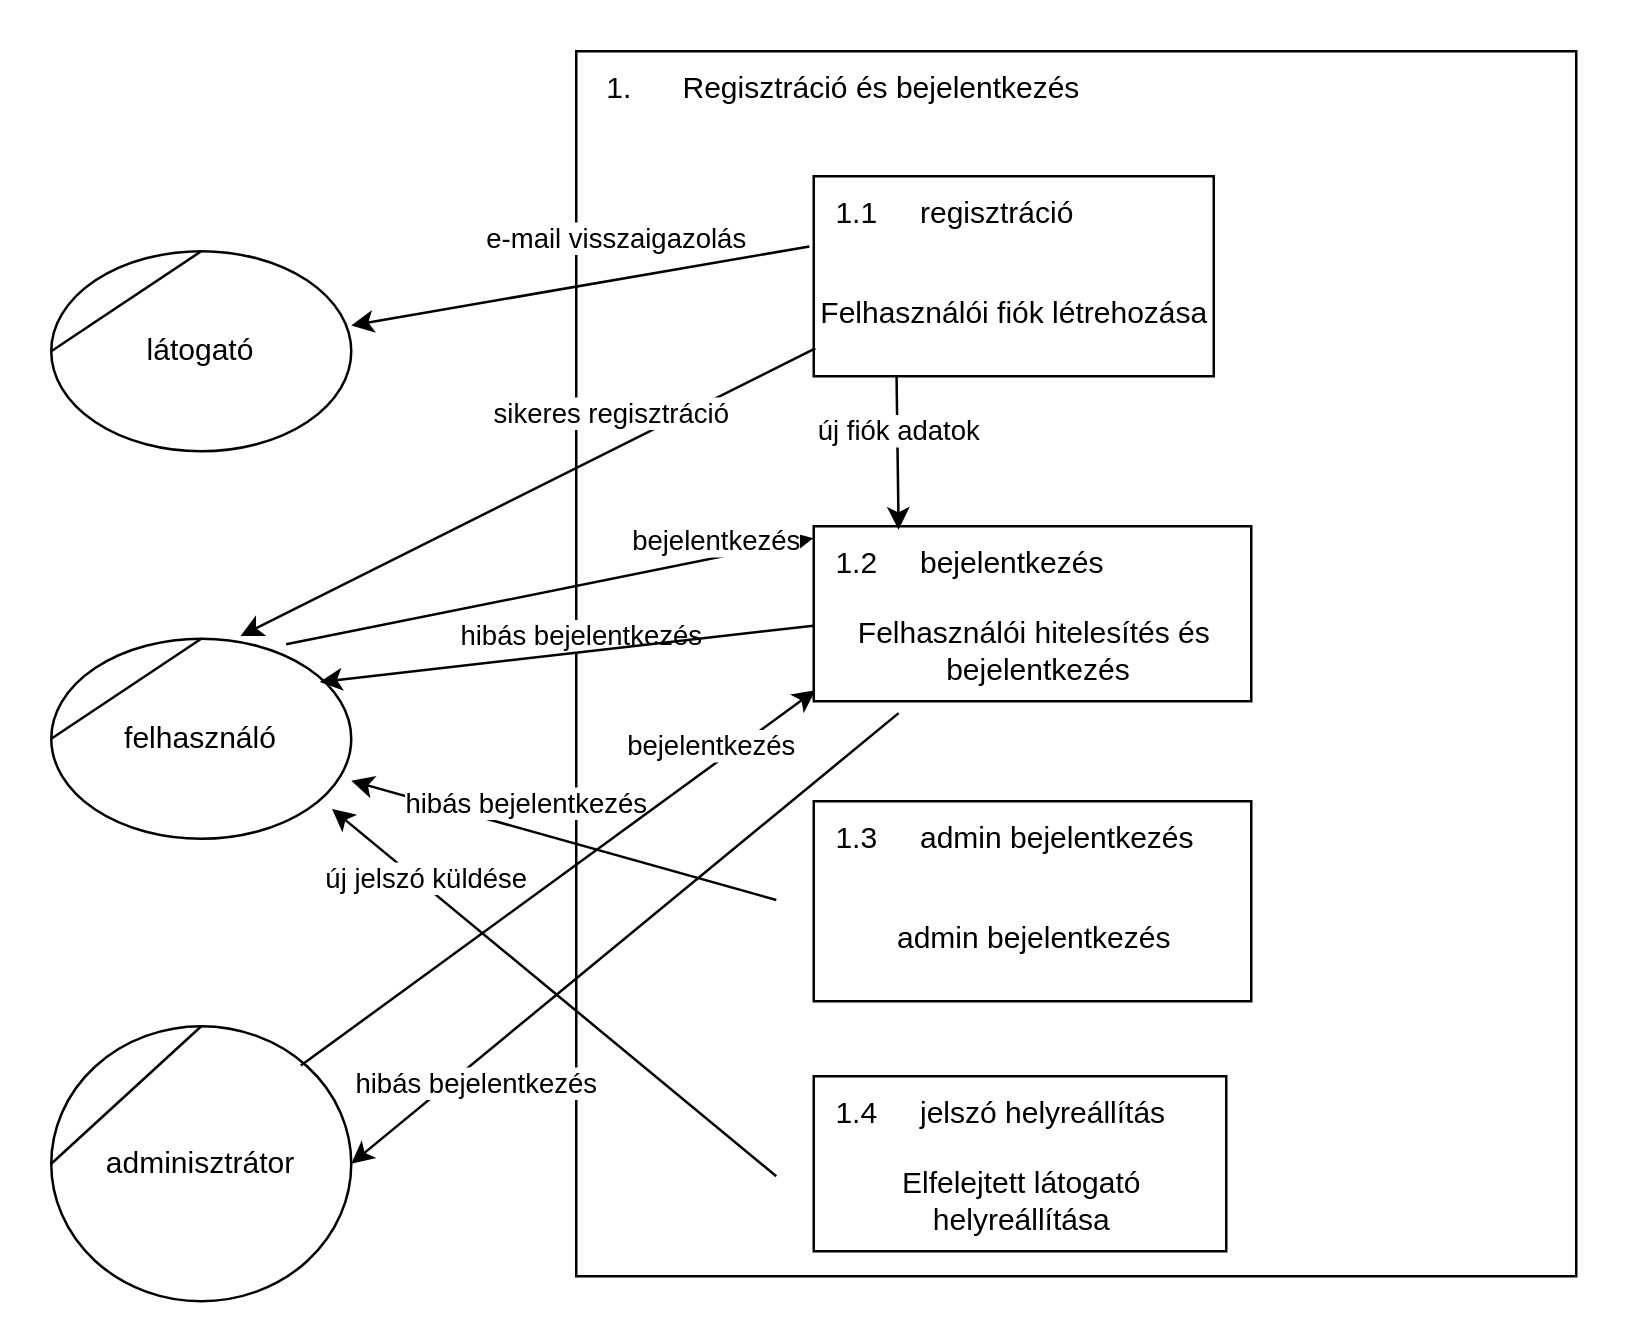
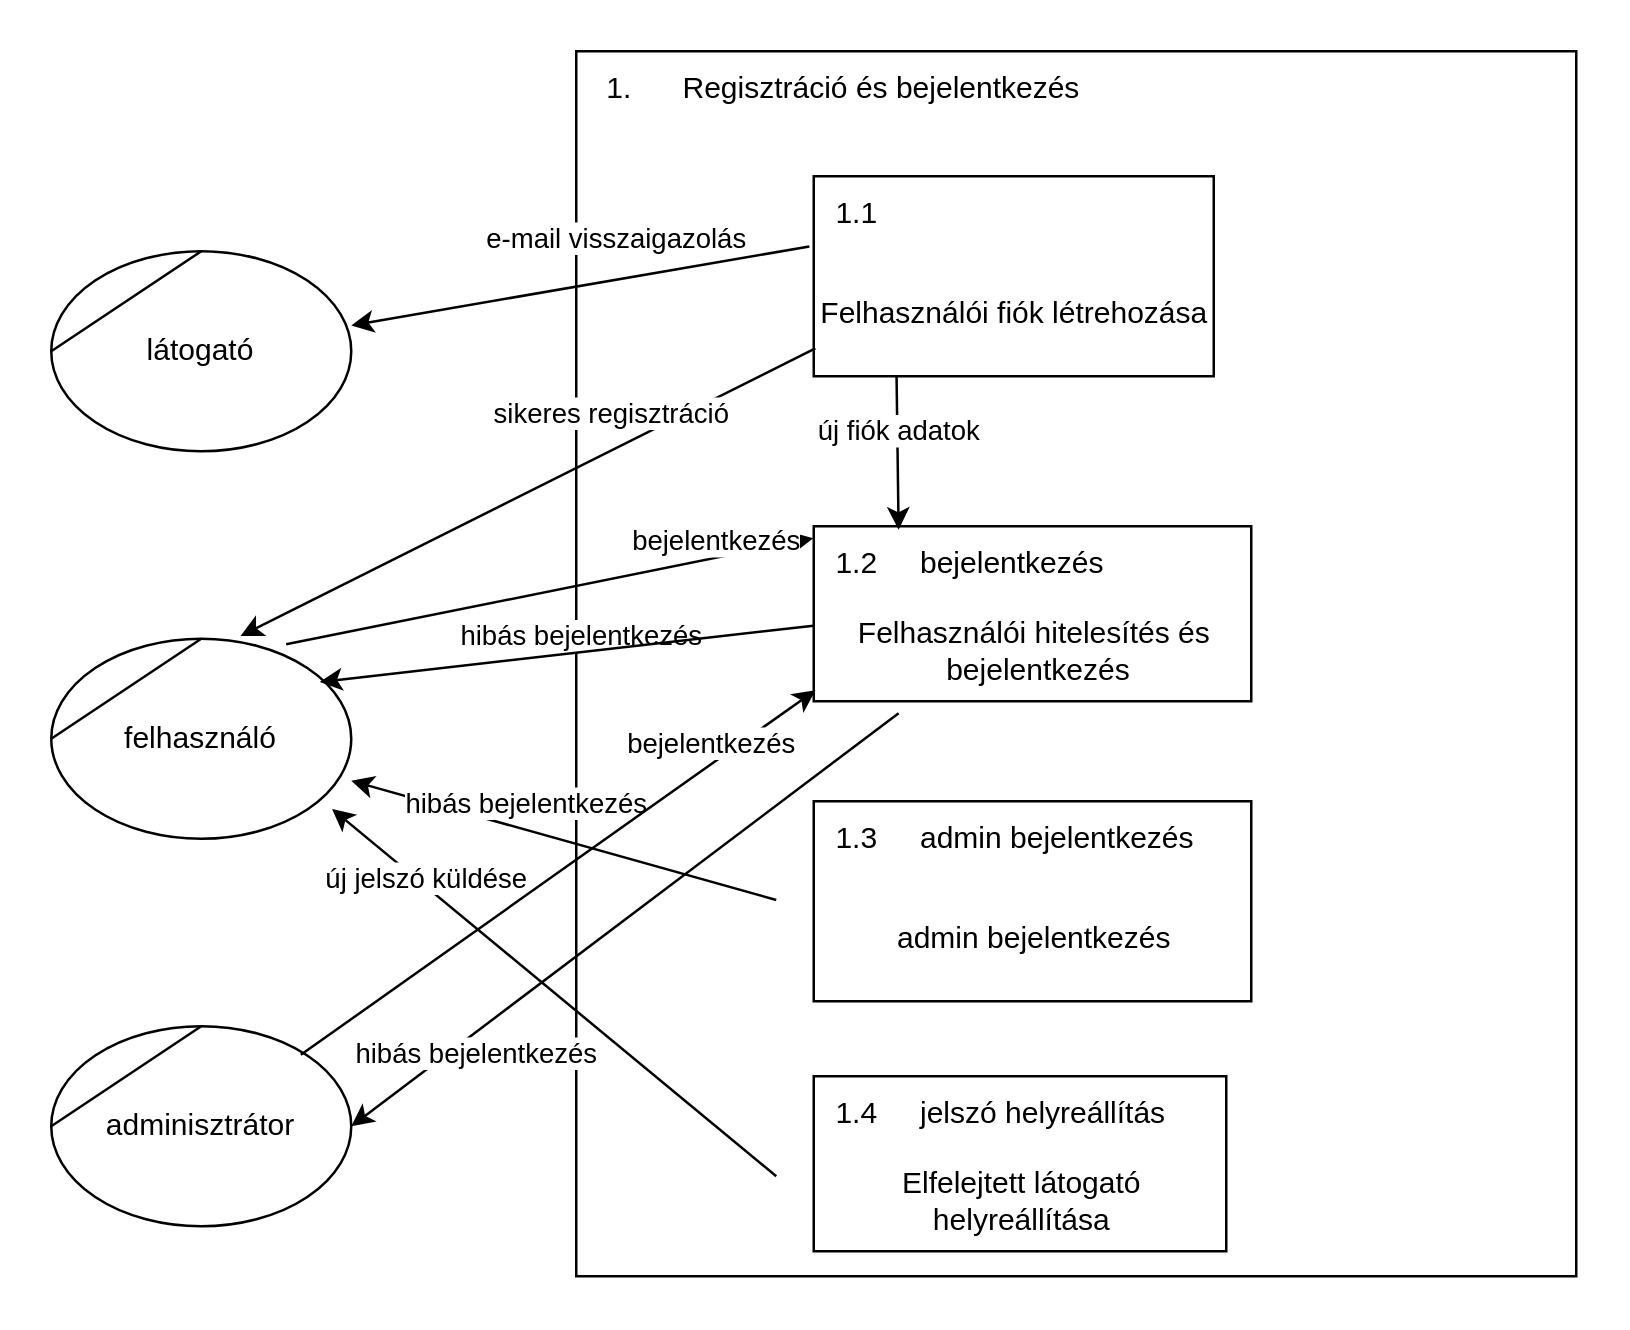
(1014, 214) -> none
(201, 1164) -> (201, 1126)
